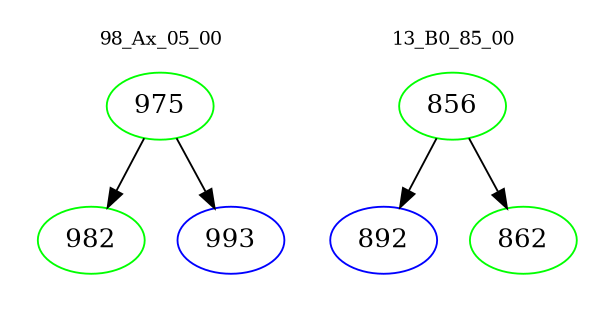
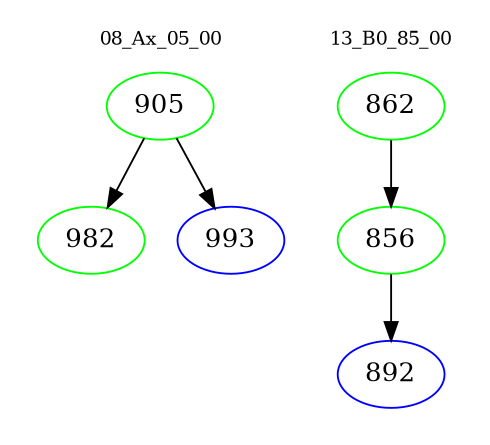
(161, 40) -> (161, 40)
(160, 106) -> (160, 106)
(483, 165) -> (391, 164)
